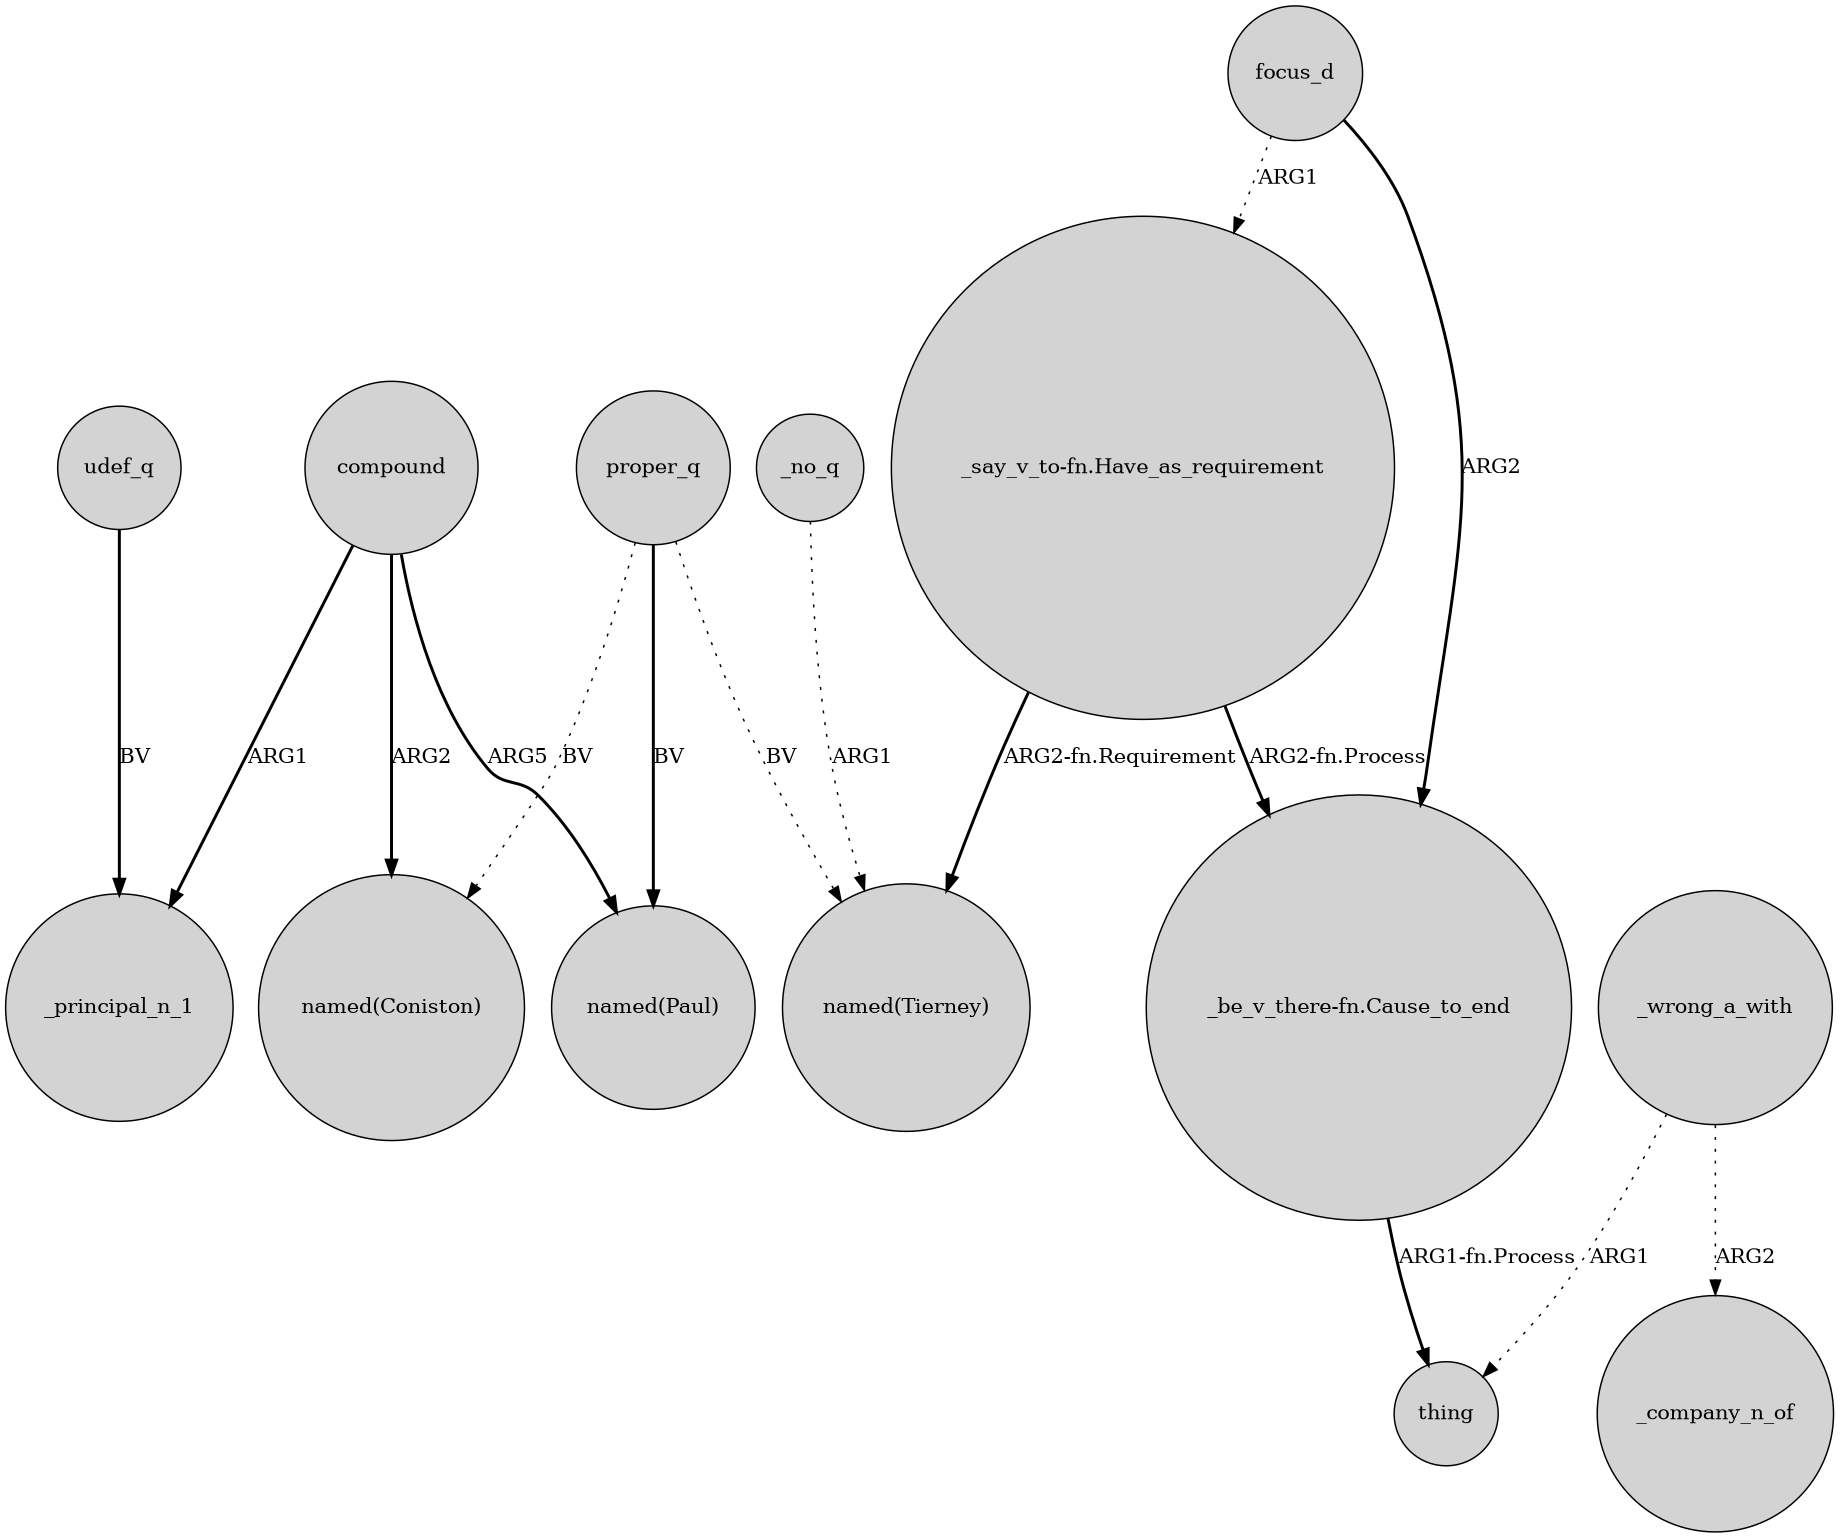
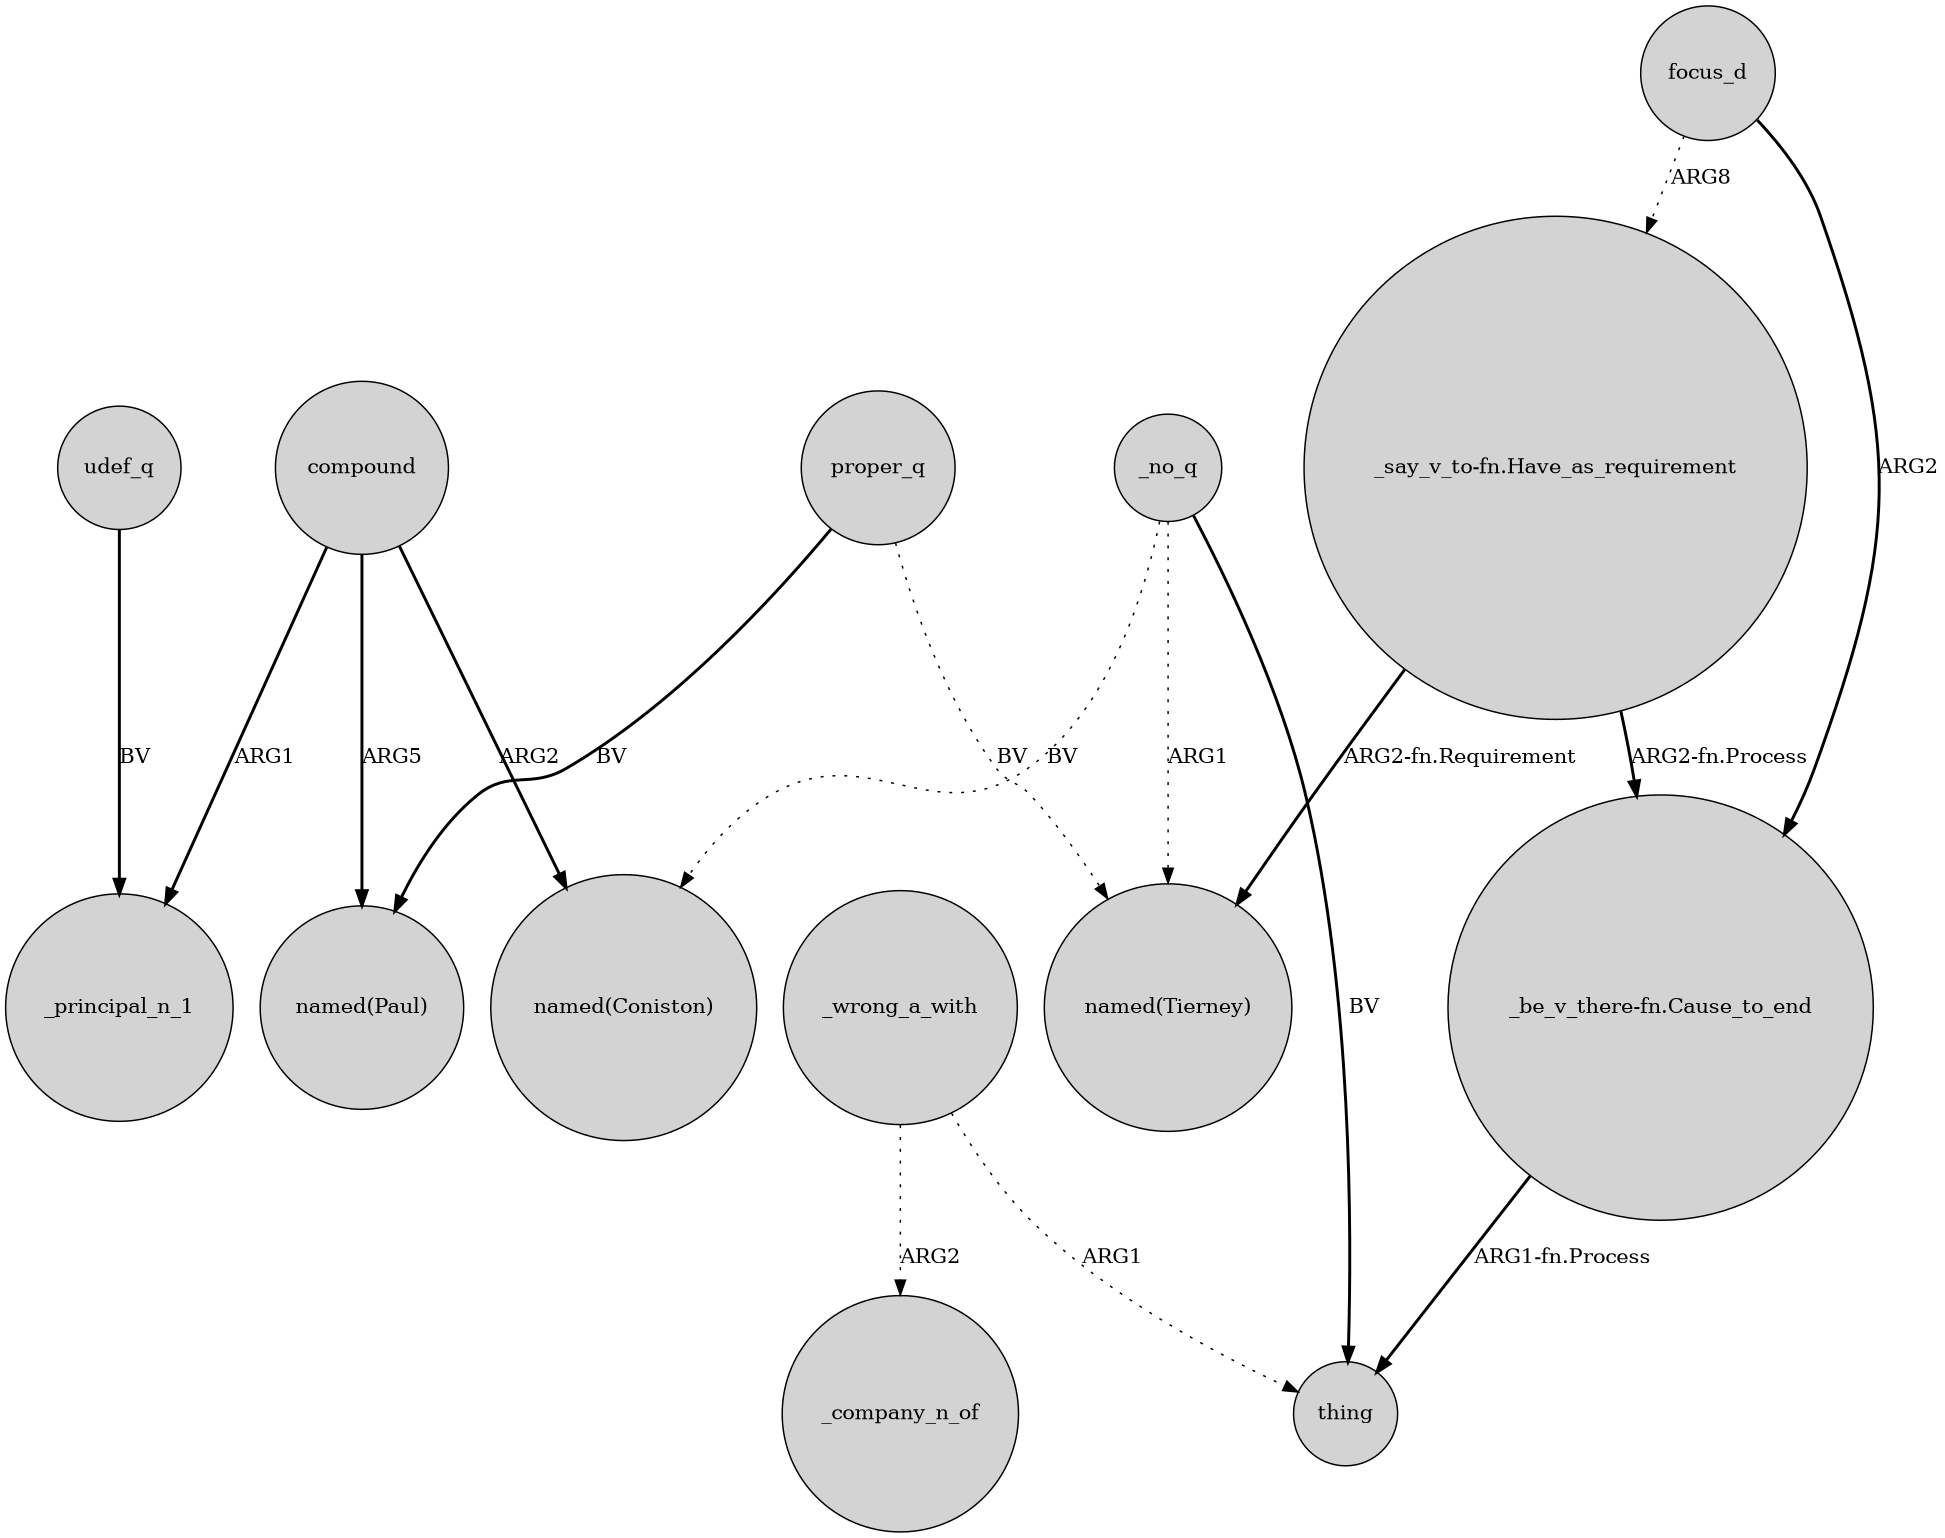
(1289, 178) -> (1701, 178)
(575, 723) -> (984, 788)
none -> (1328, 919)
